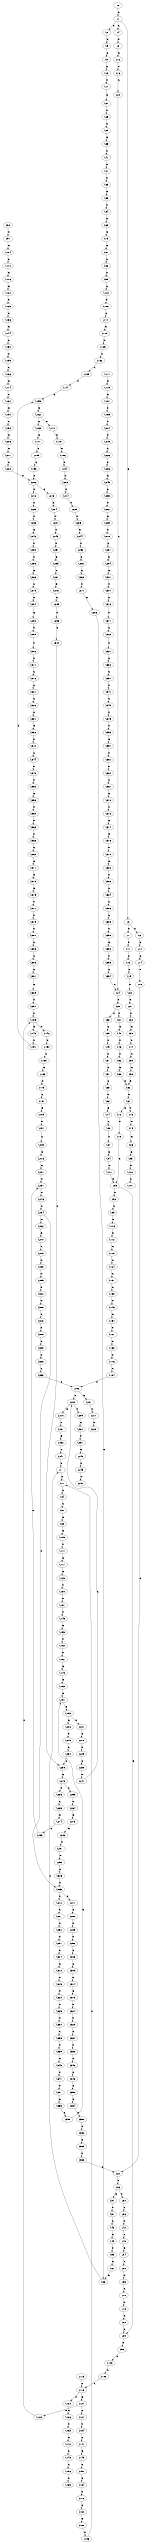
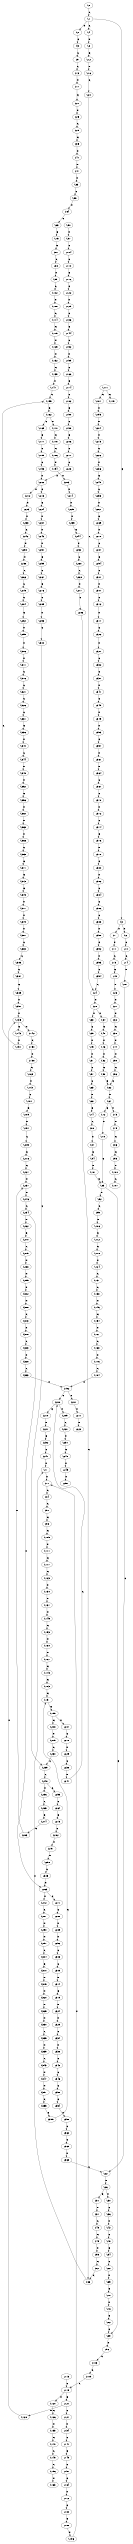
(107, 394) -> (102, 394)
